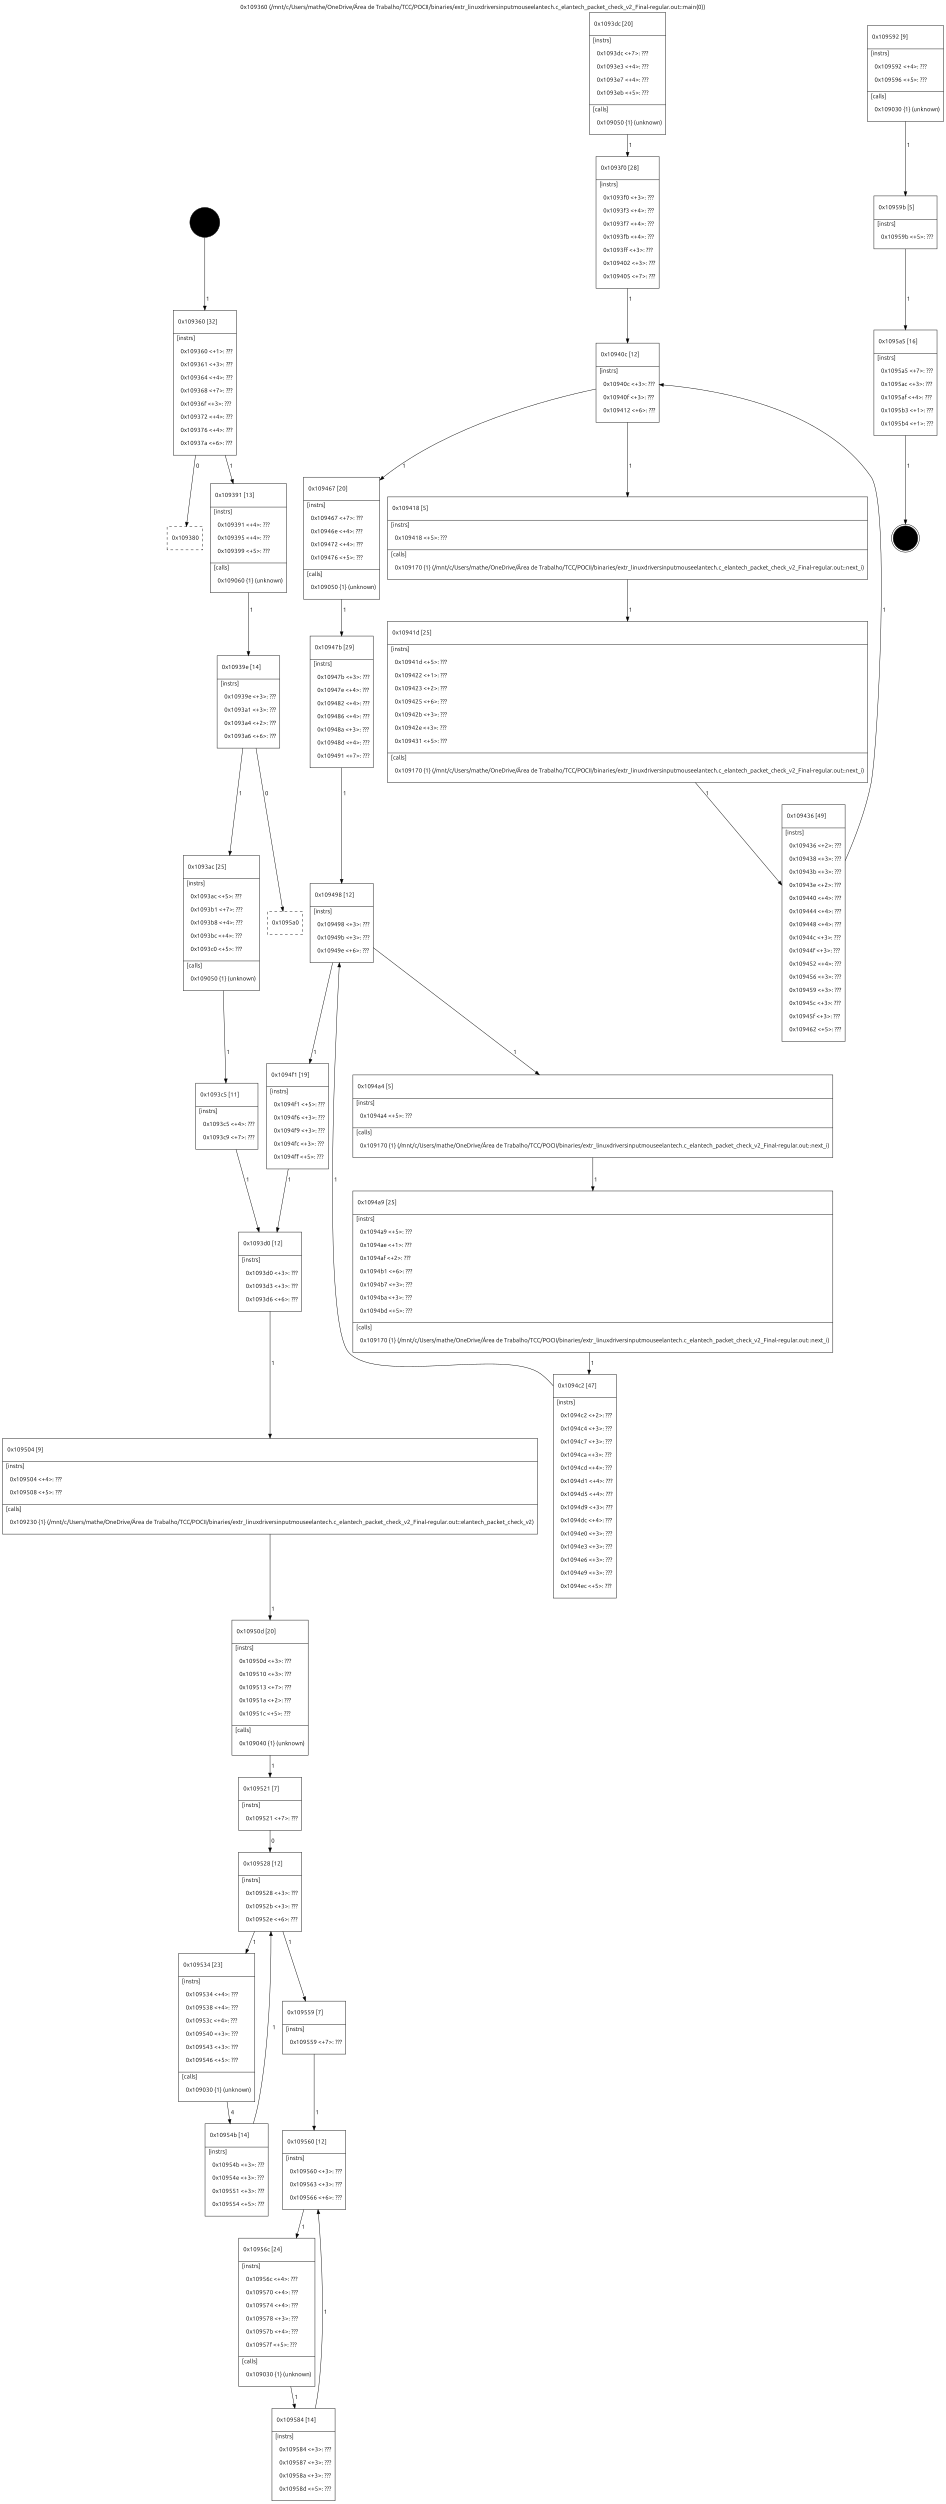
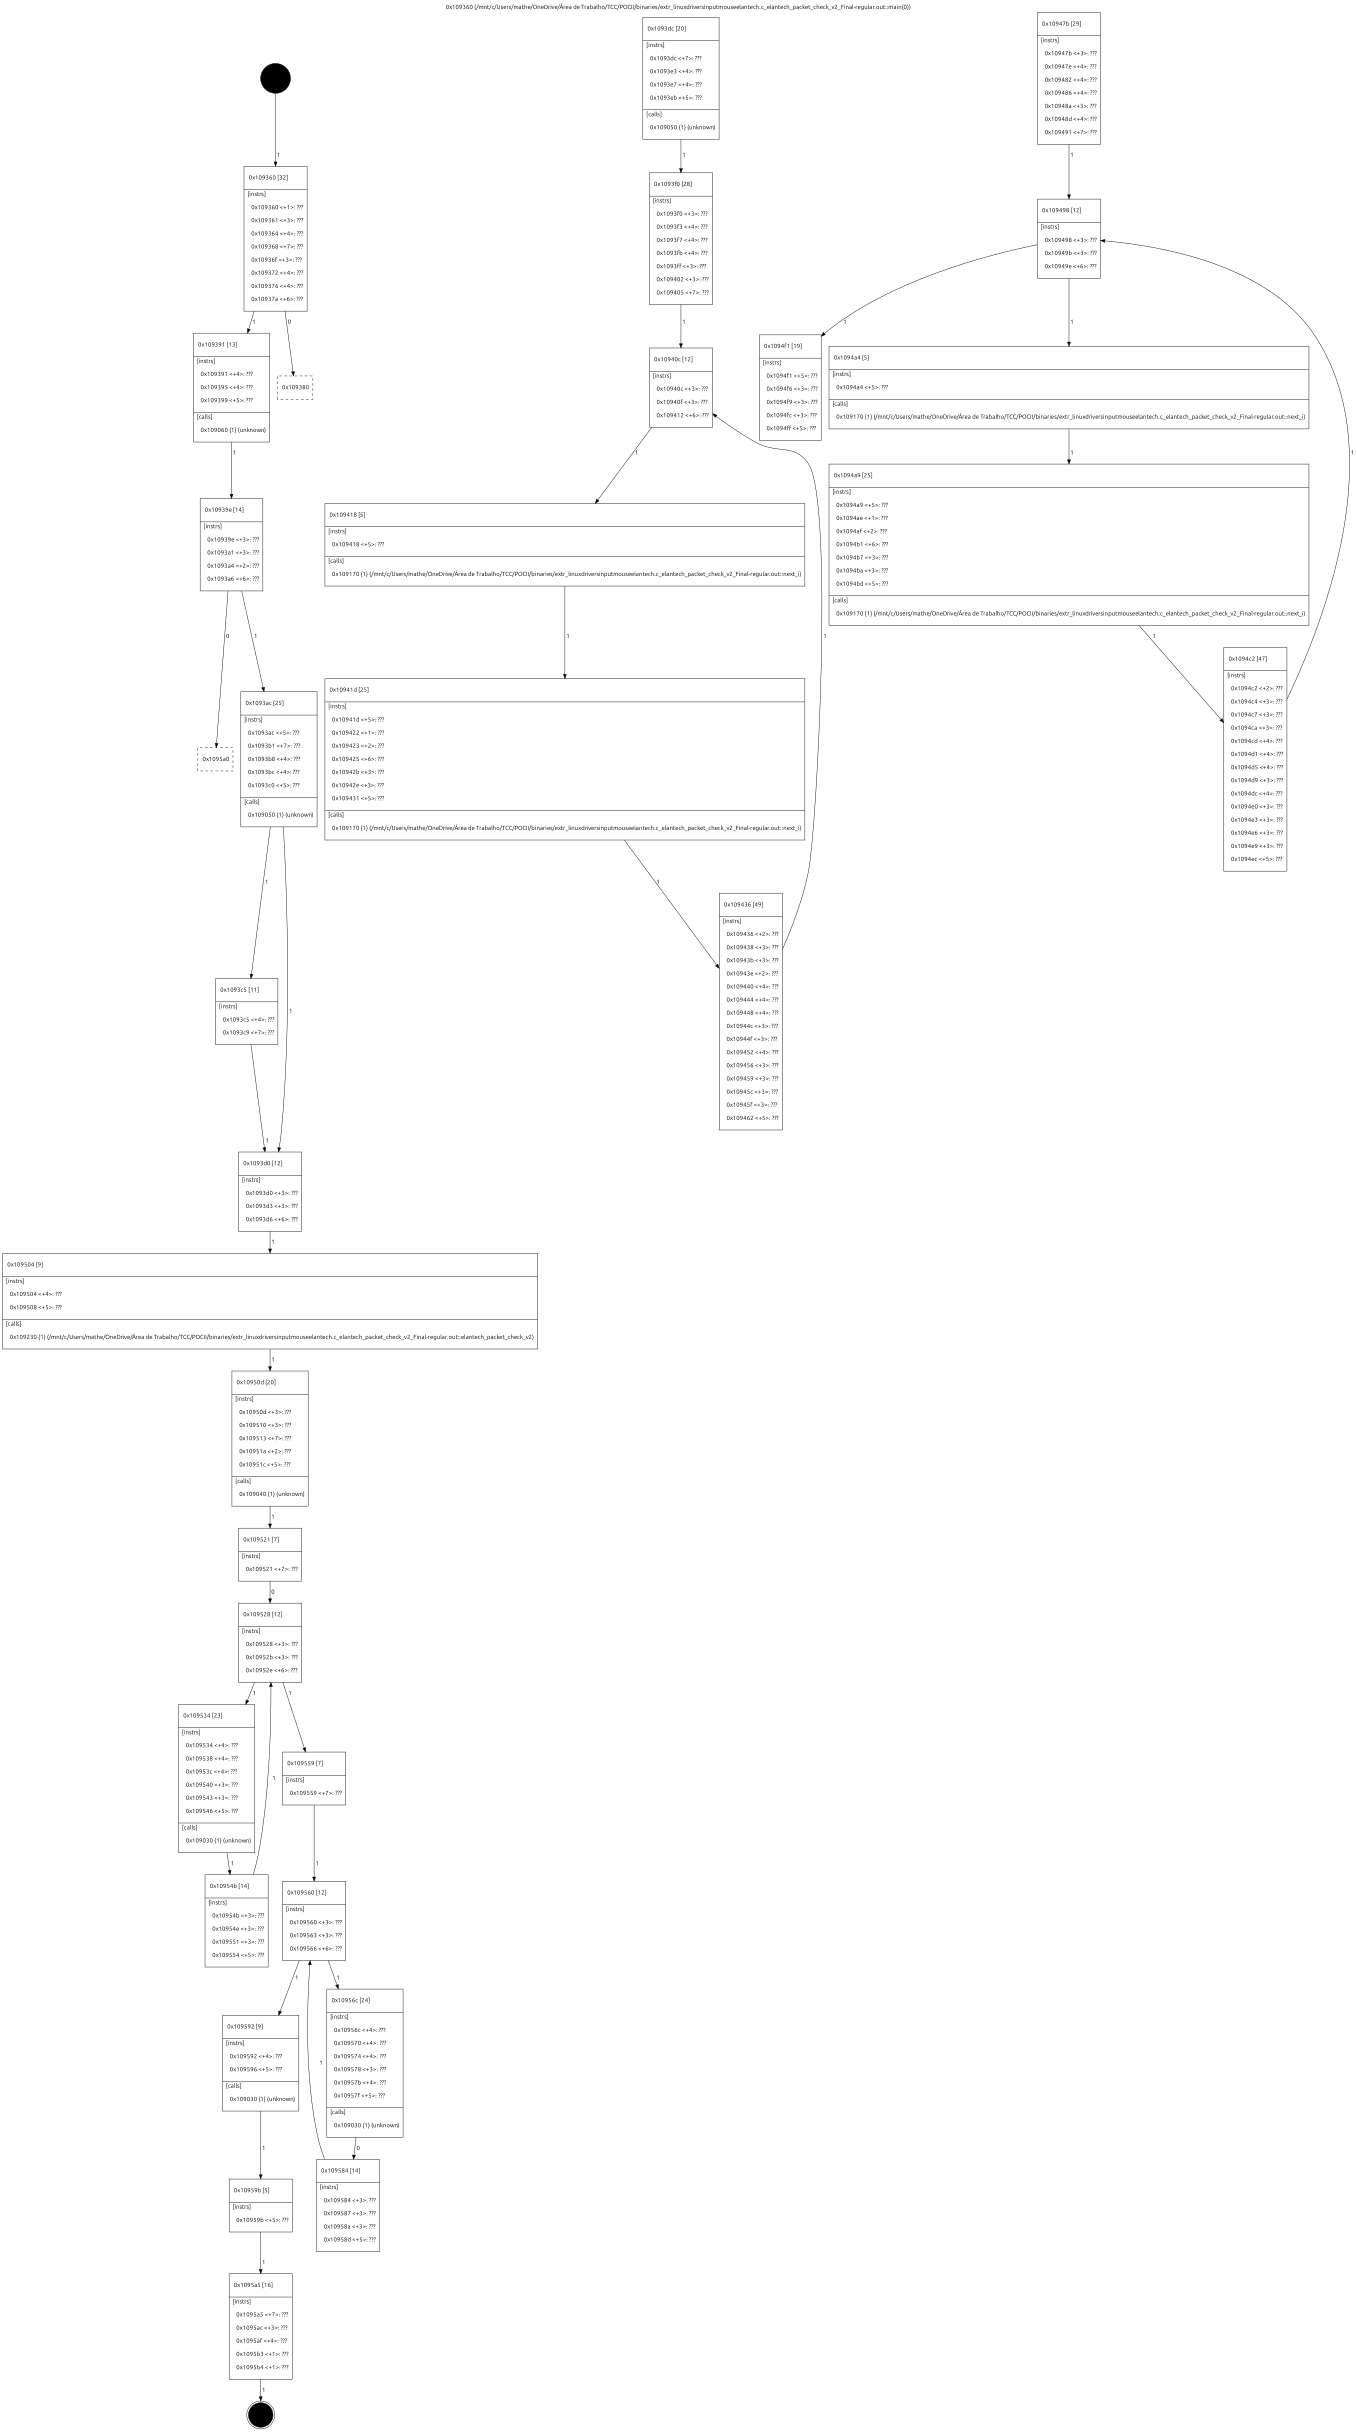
(342, 538) -> none
(283, 1198) -> (288, 987)
none -> (290, 1986)
(232, 2113) -> (232, 1864)
(296, 2397) -> (358, 2148)
